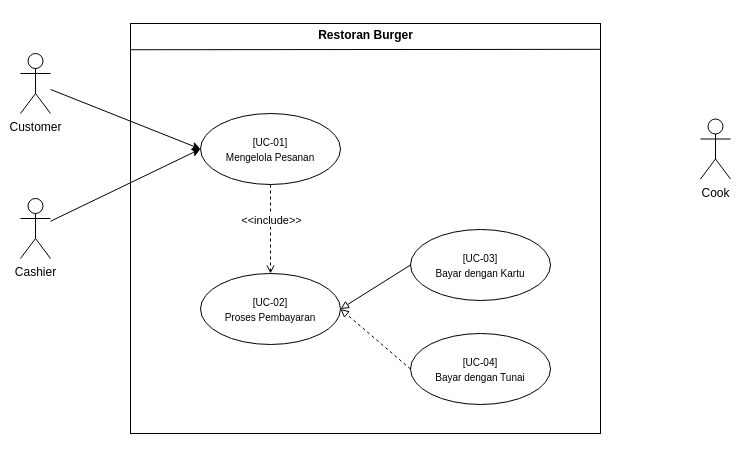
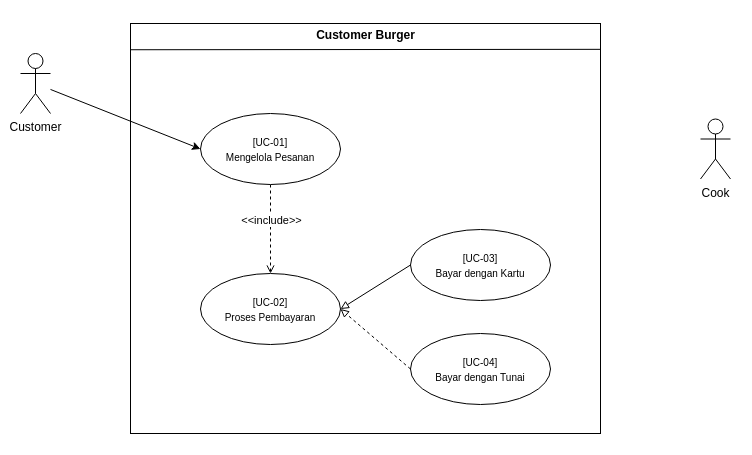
(366, 36) -> (366, 36)
(123, 187) -> none
(36, 229) -> none
